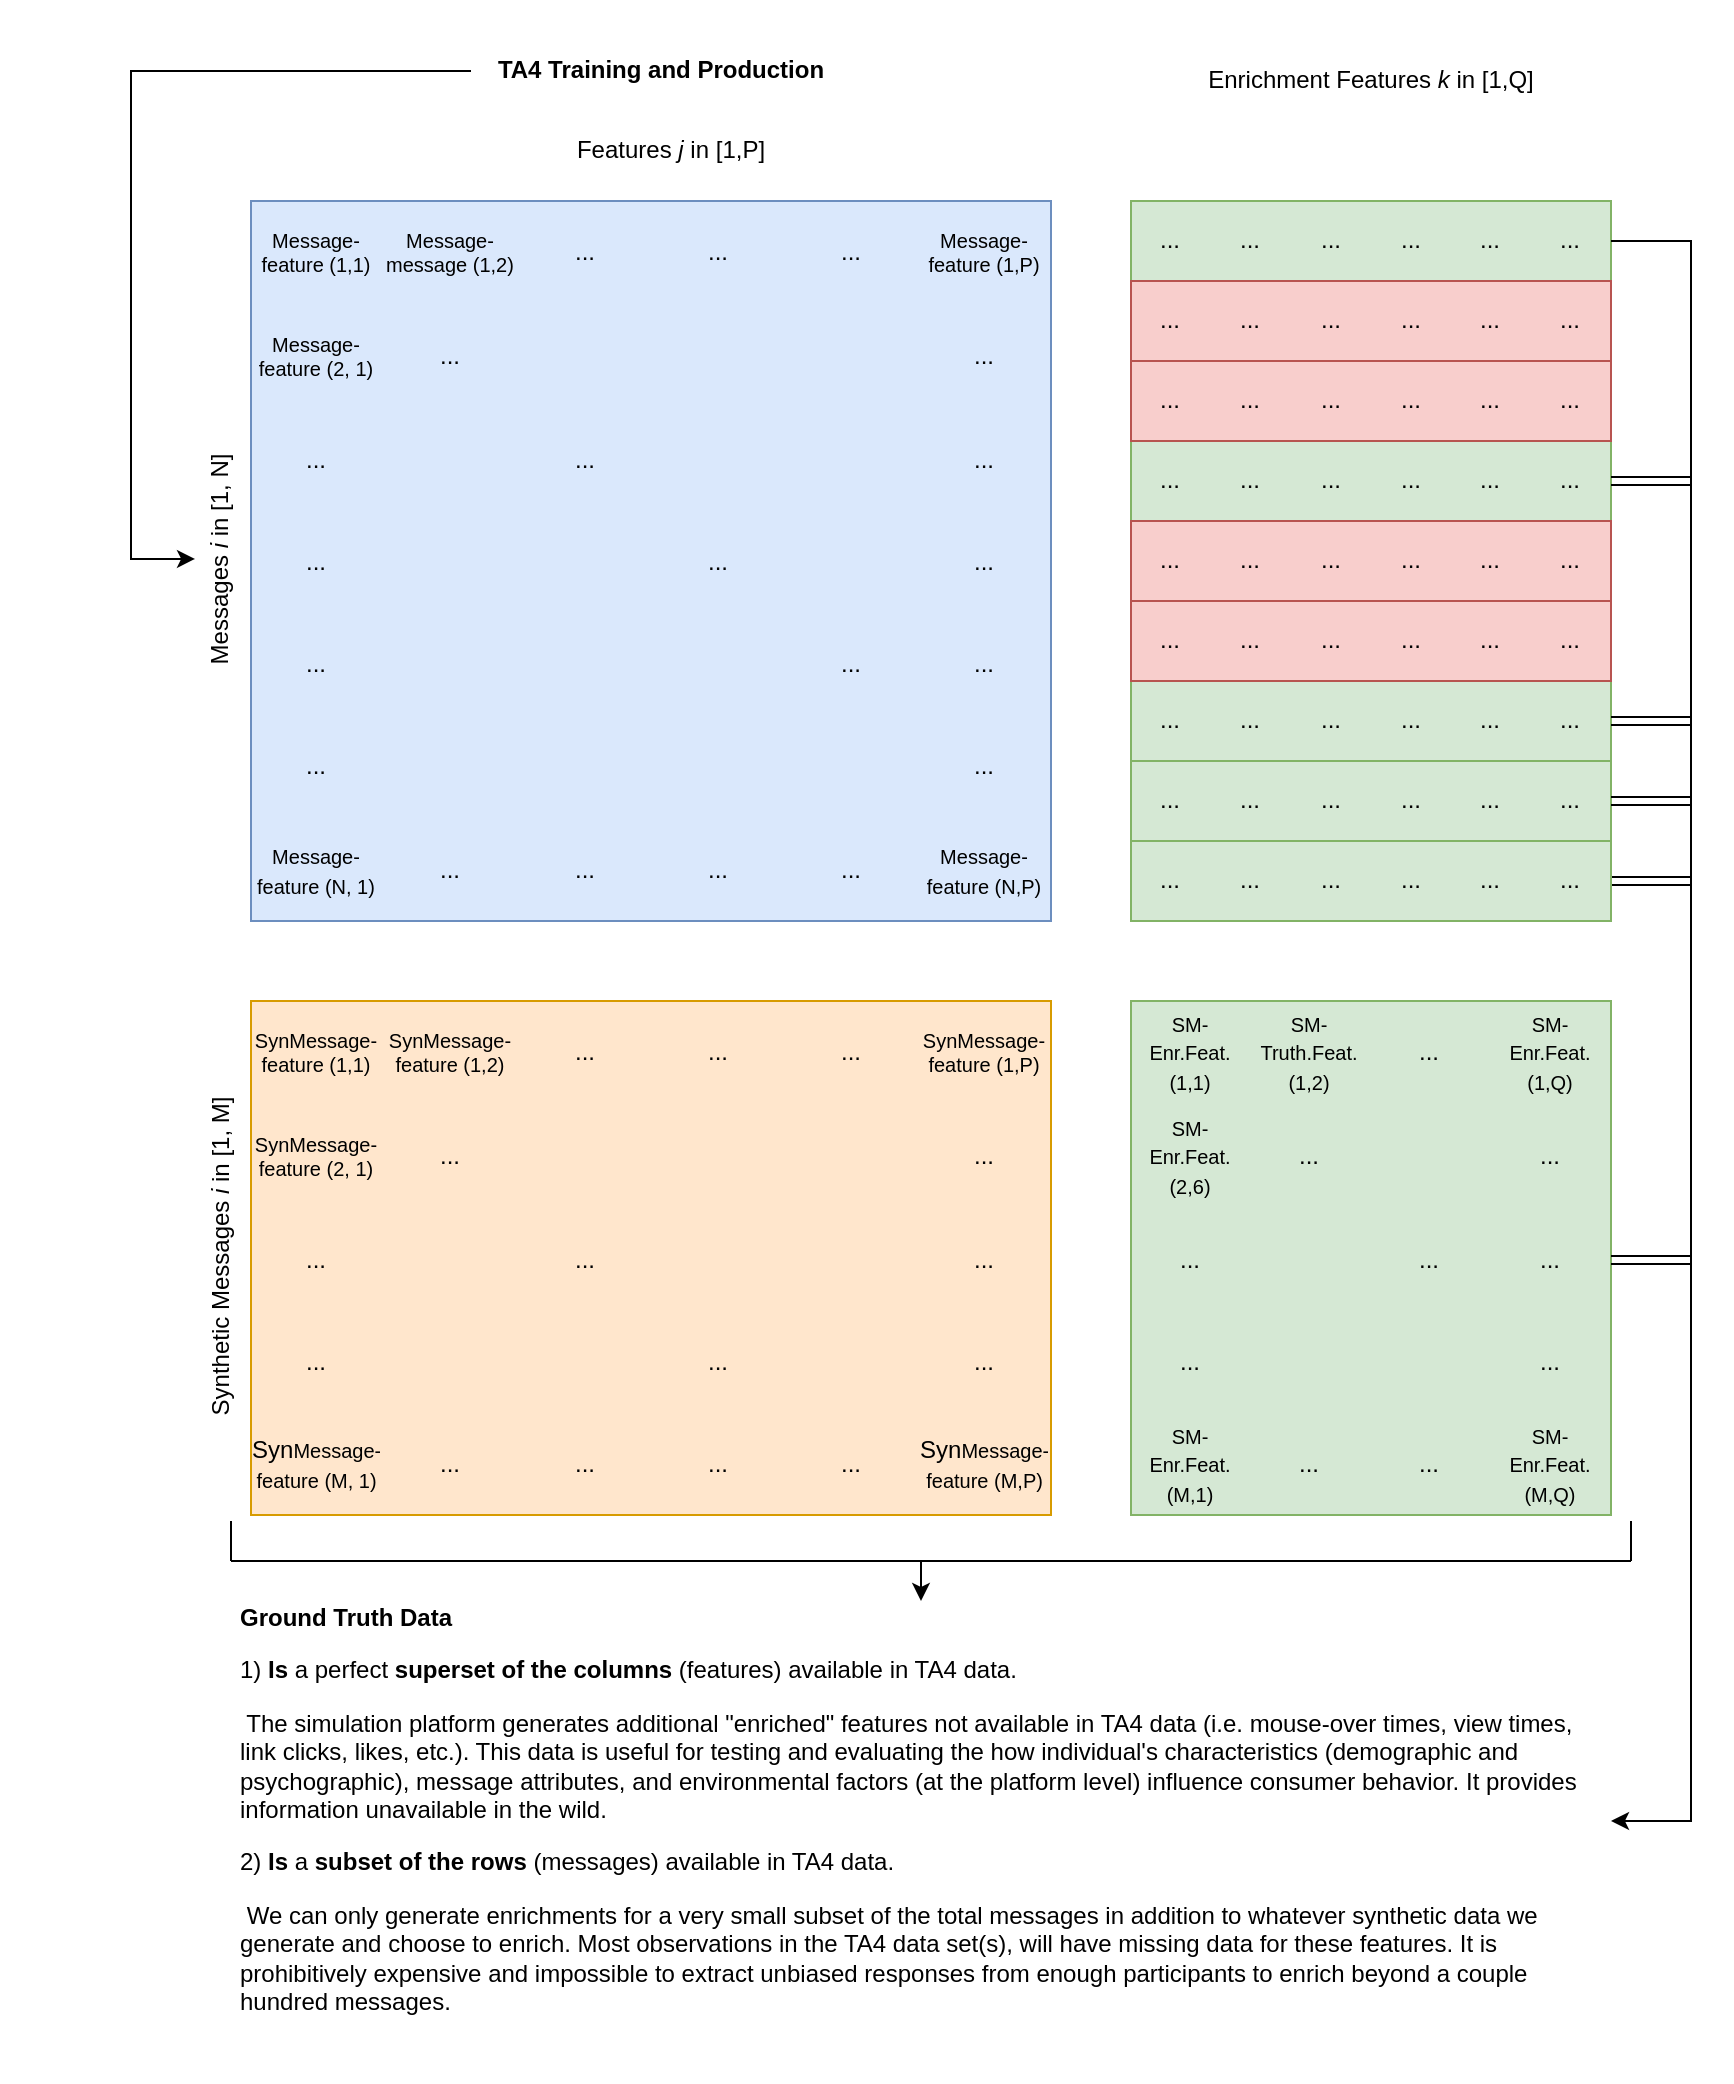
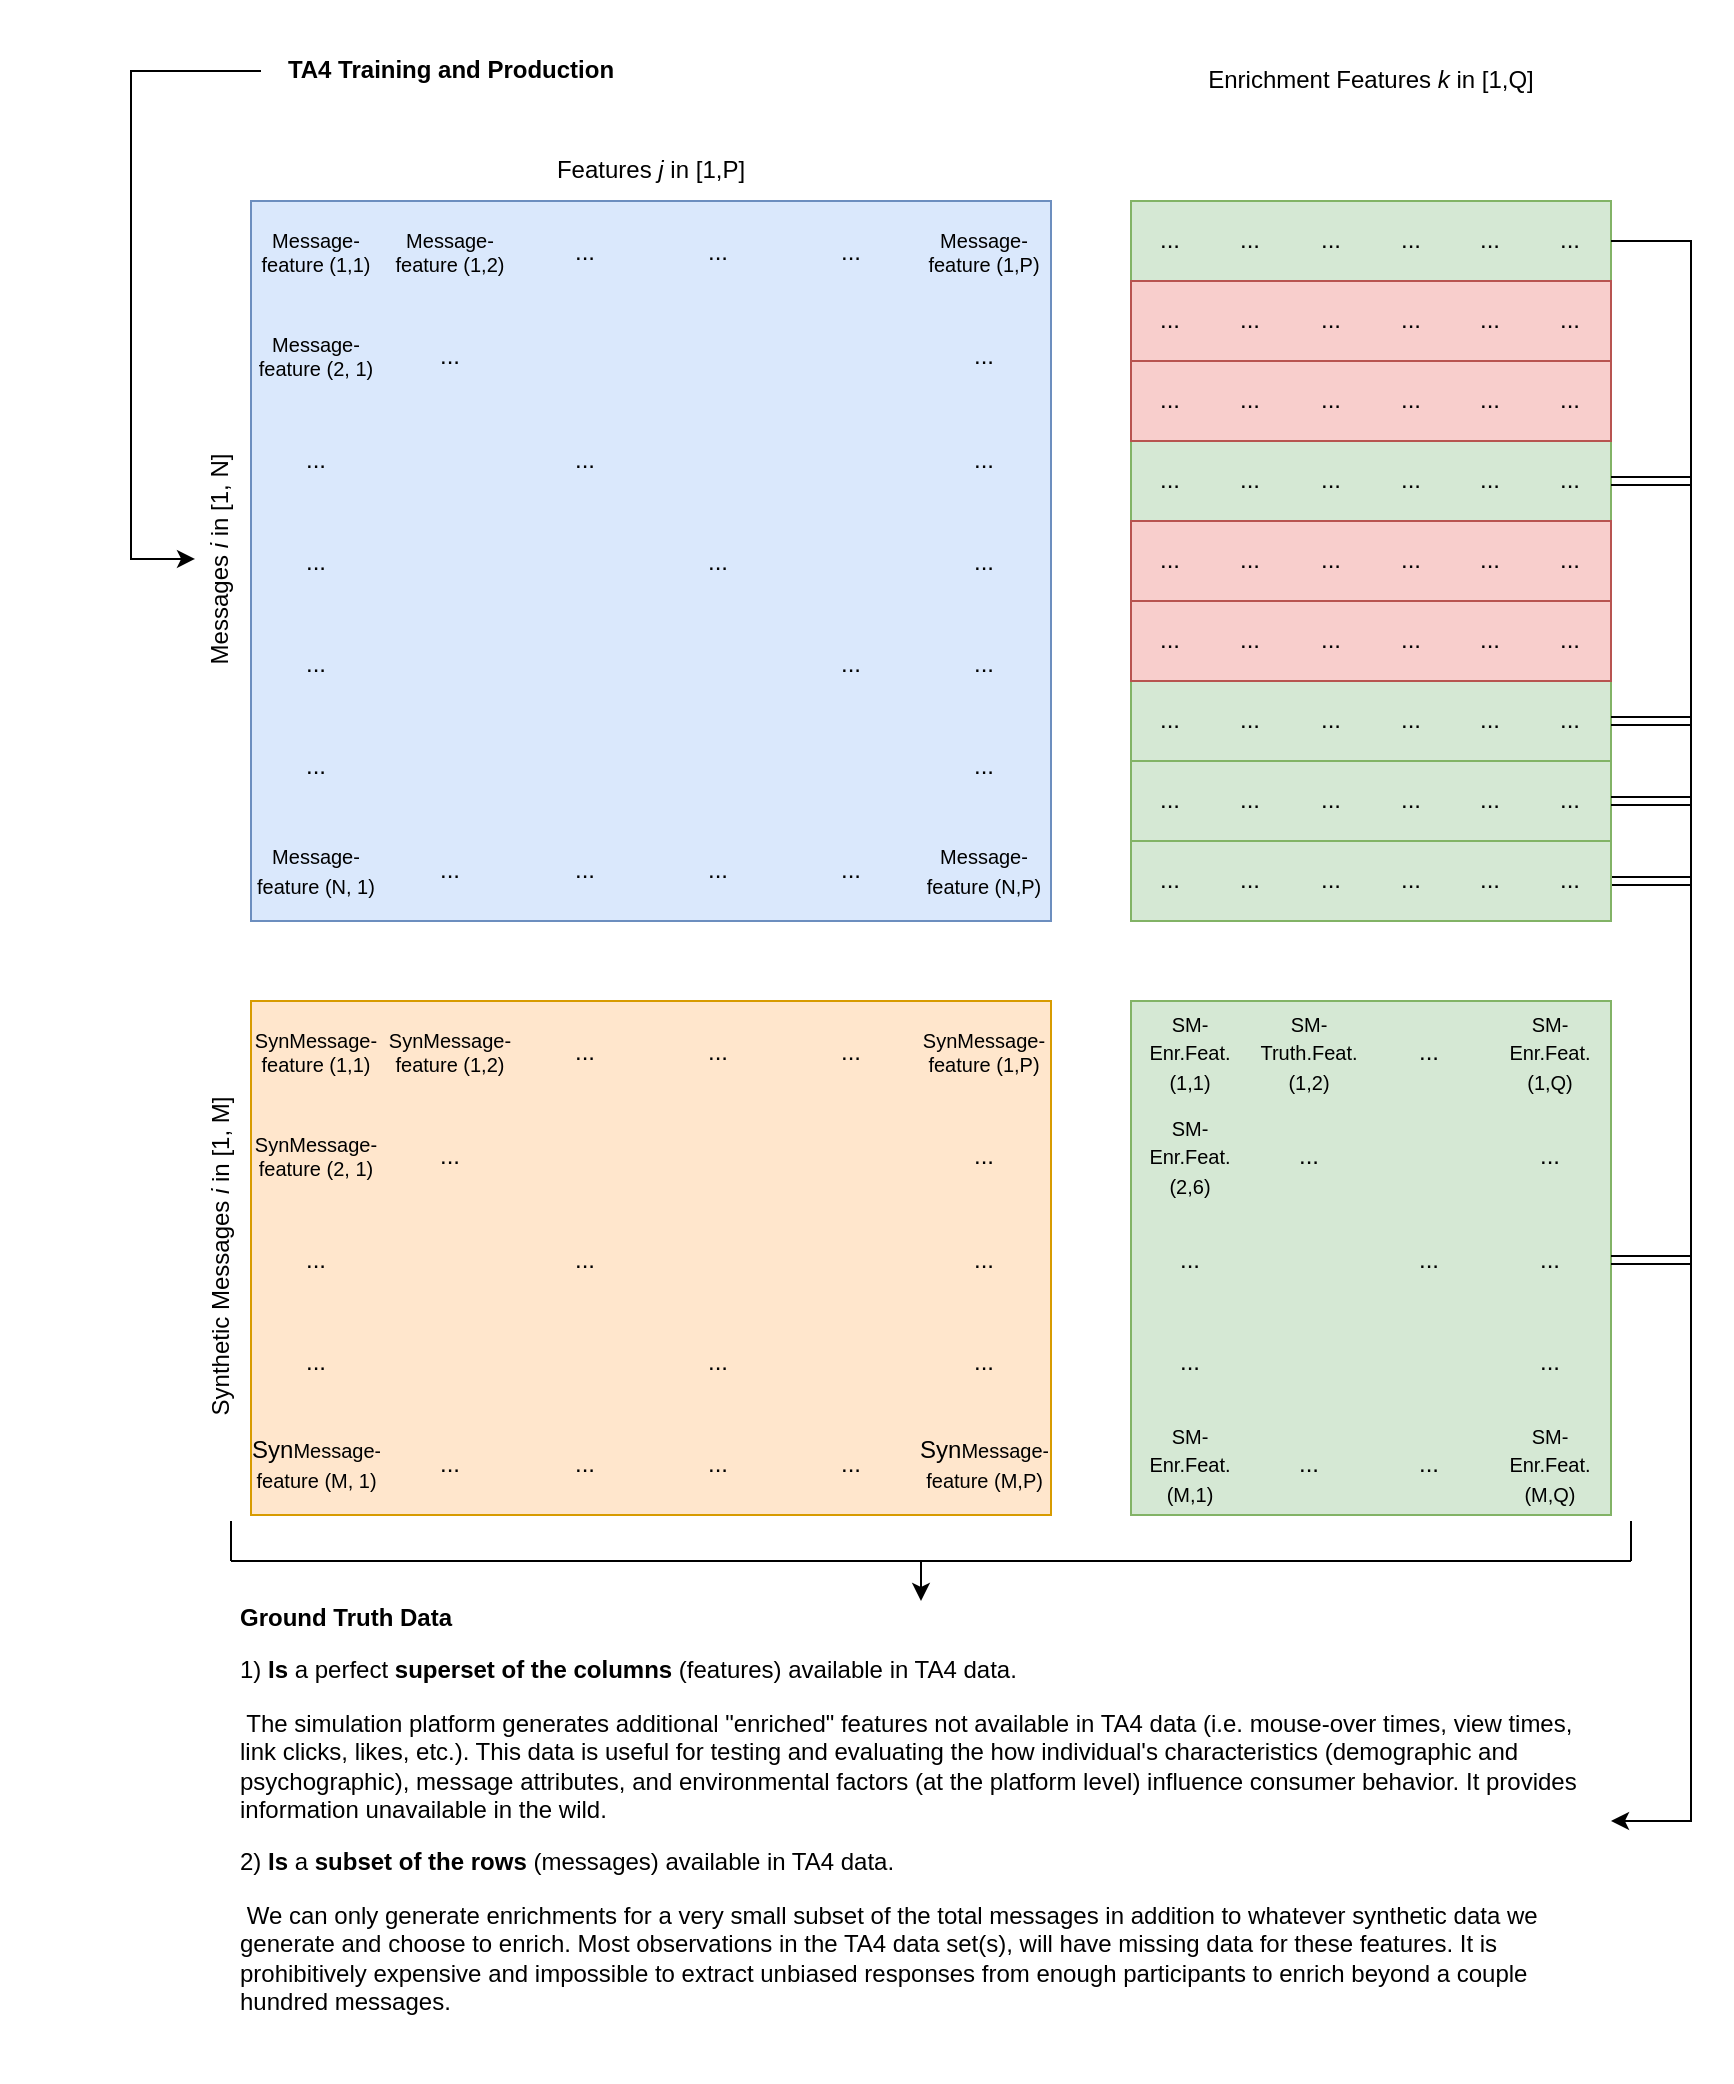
(661, 71) -> (451, 71)
(671, 151) -> (651, 171)
(451, 253) -> (451, 253)
